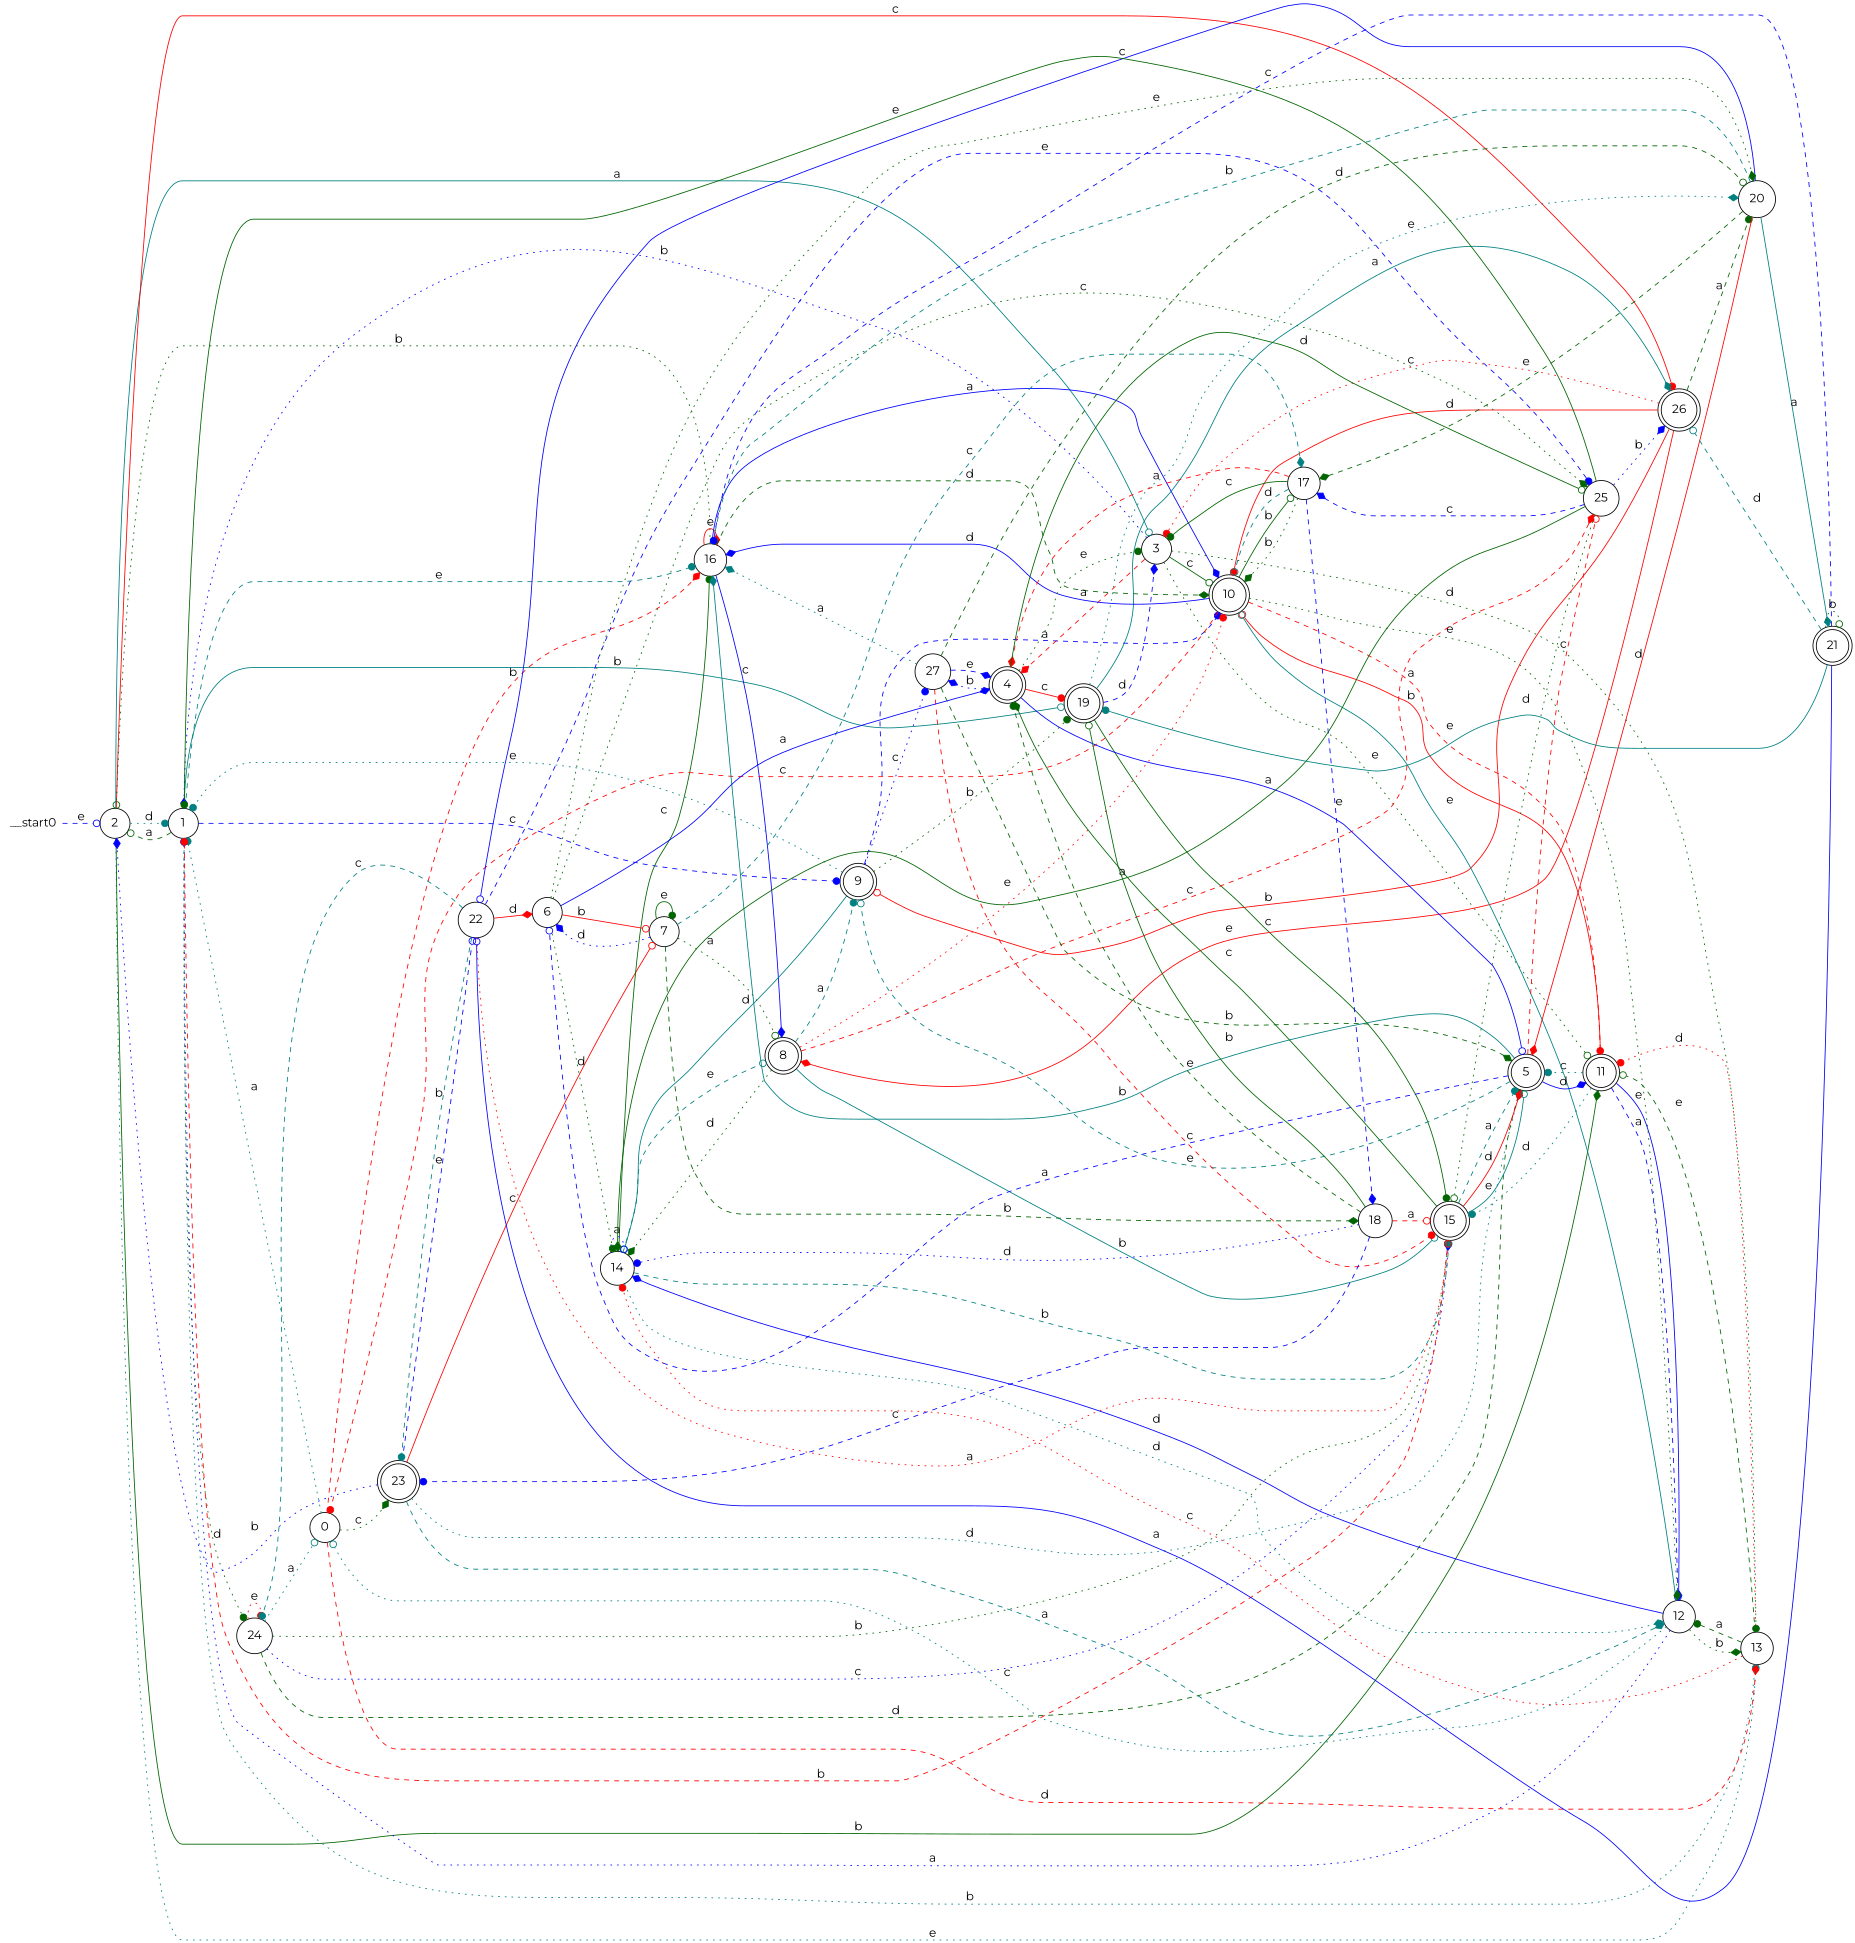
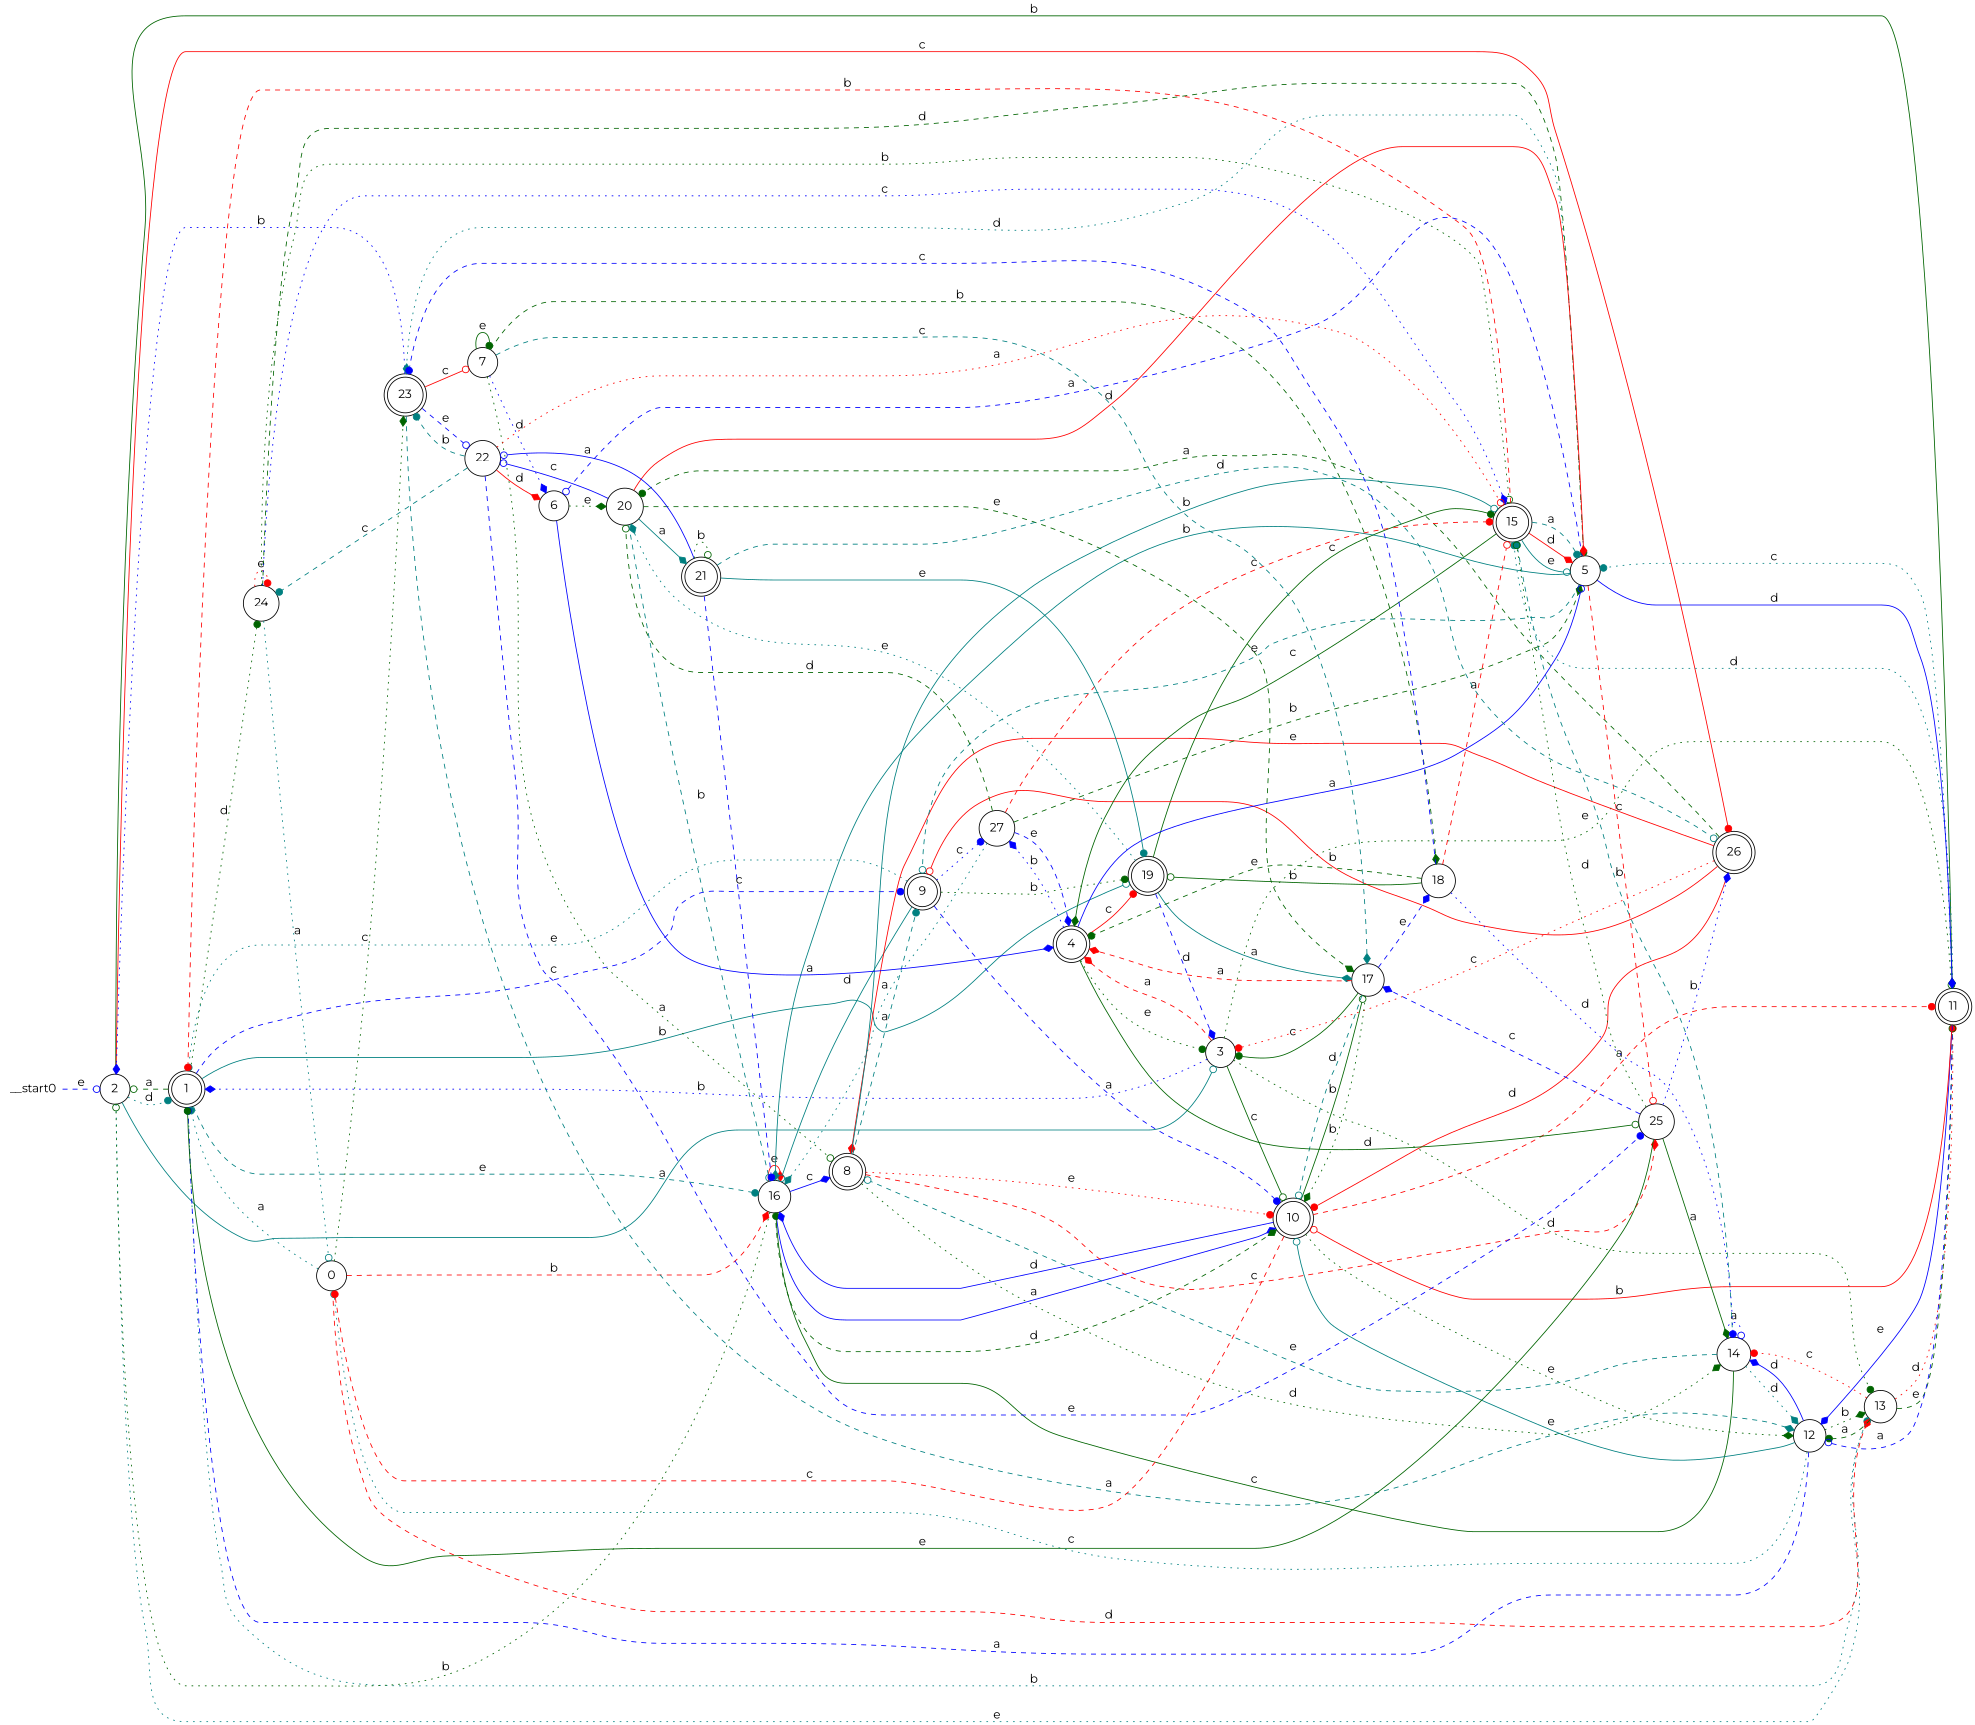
(1303, 321) -> (1235, 952)
(917, 328) -> none
(183, 823) -> (187, 1089)
(602, 922) -> none
(703, 1055) -> (838, 1036)
(1526, 1072) -> (1585, 571)
(581, 1086) -> none
(1115, 1554) -> (1155, 211)
(535, 1865) -> (832, 1644)
